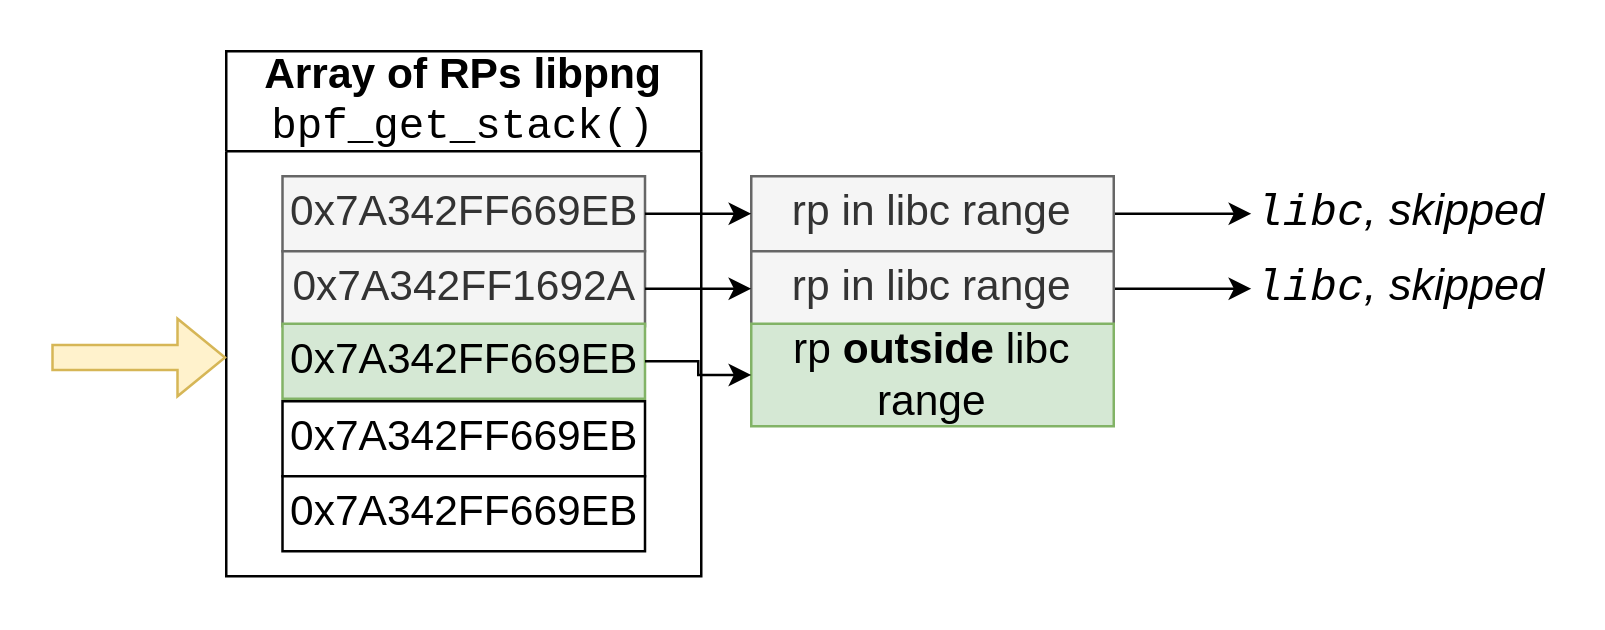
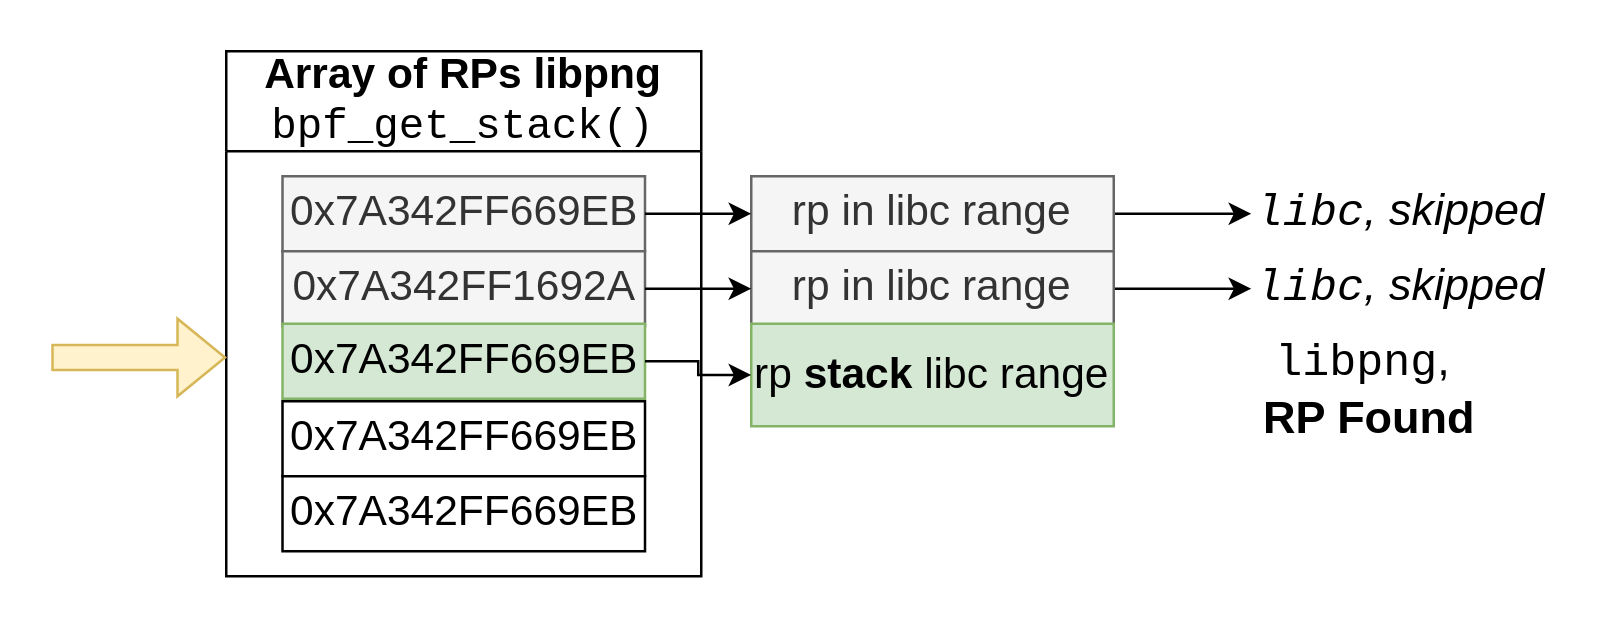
(933, 376) -> (933, 376)
none -> (1364, 390)
